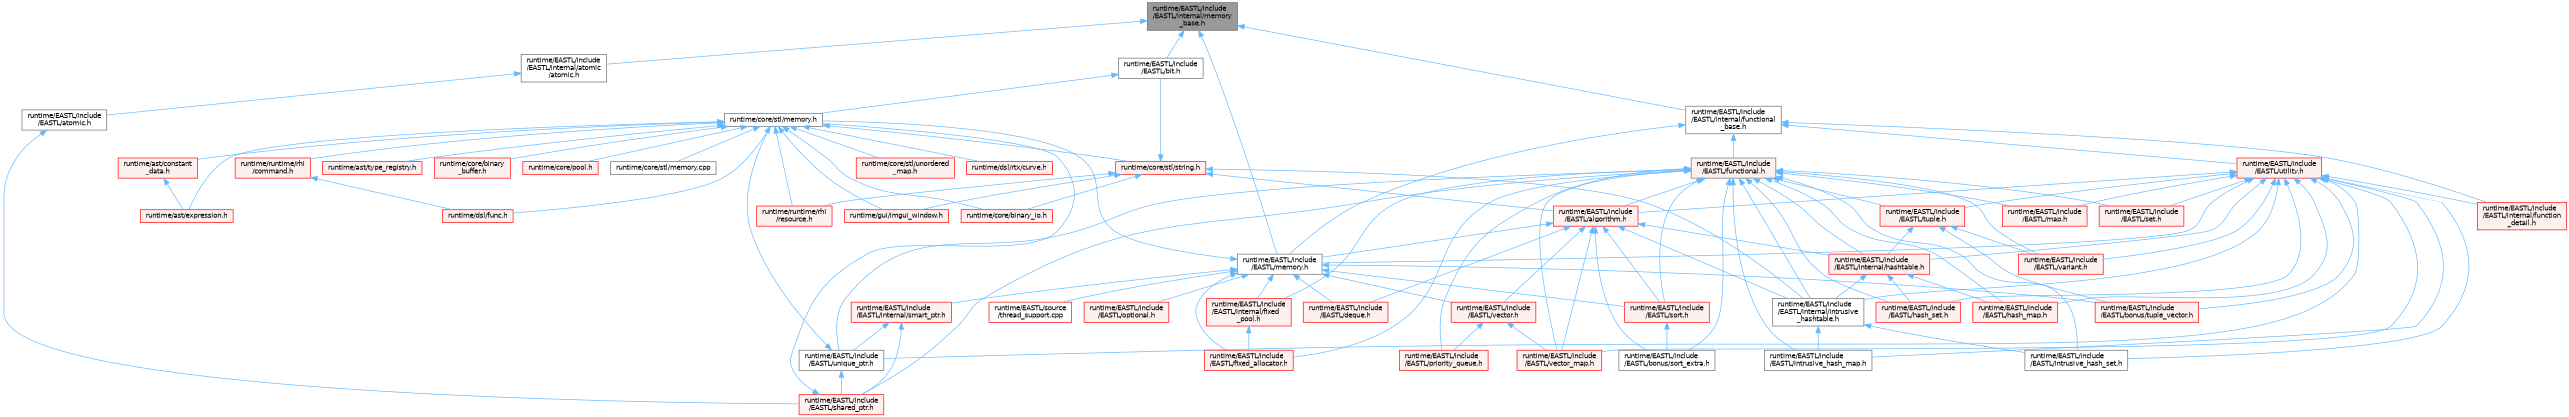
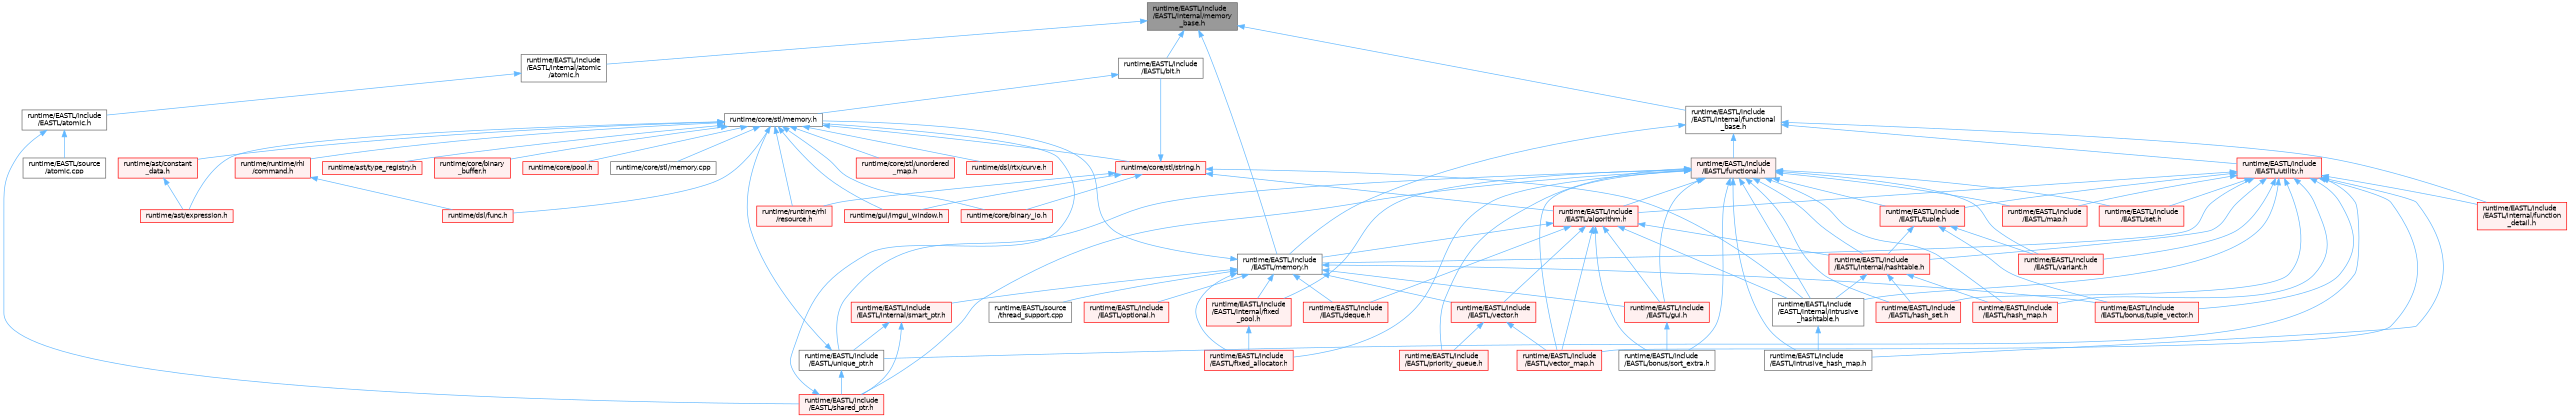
none -> (64, 168)
(1030, 312) -> (1030, 312)
(1667, 312) -> (1667, 312)
(2076, 360) -> none
